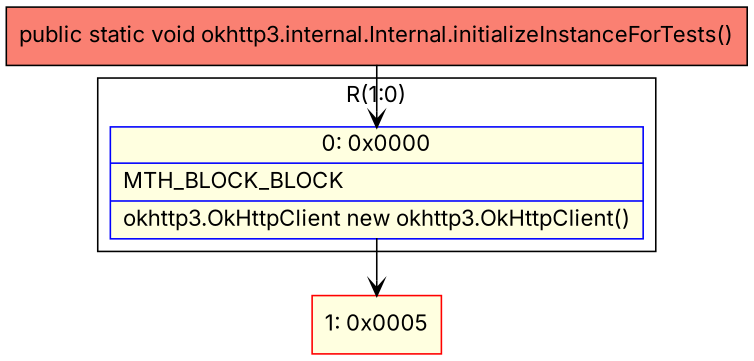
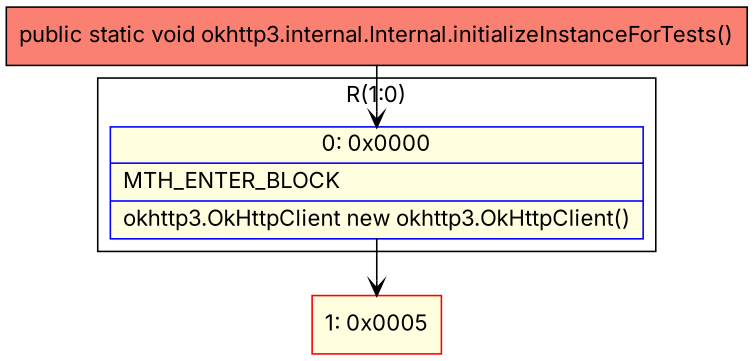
(234, 181) -> (233, 181)
